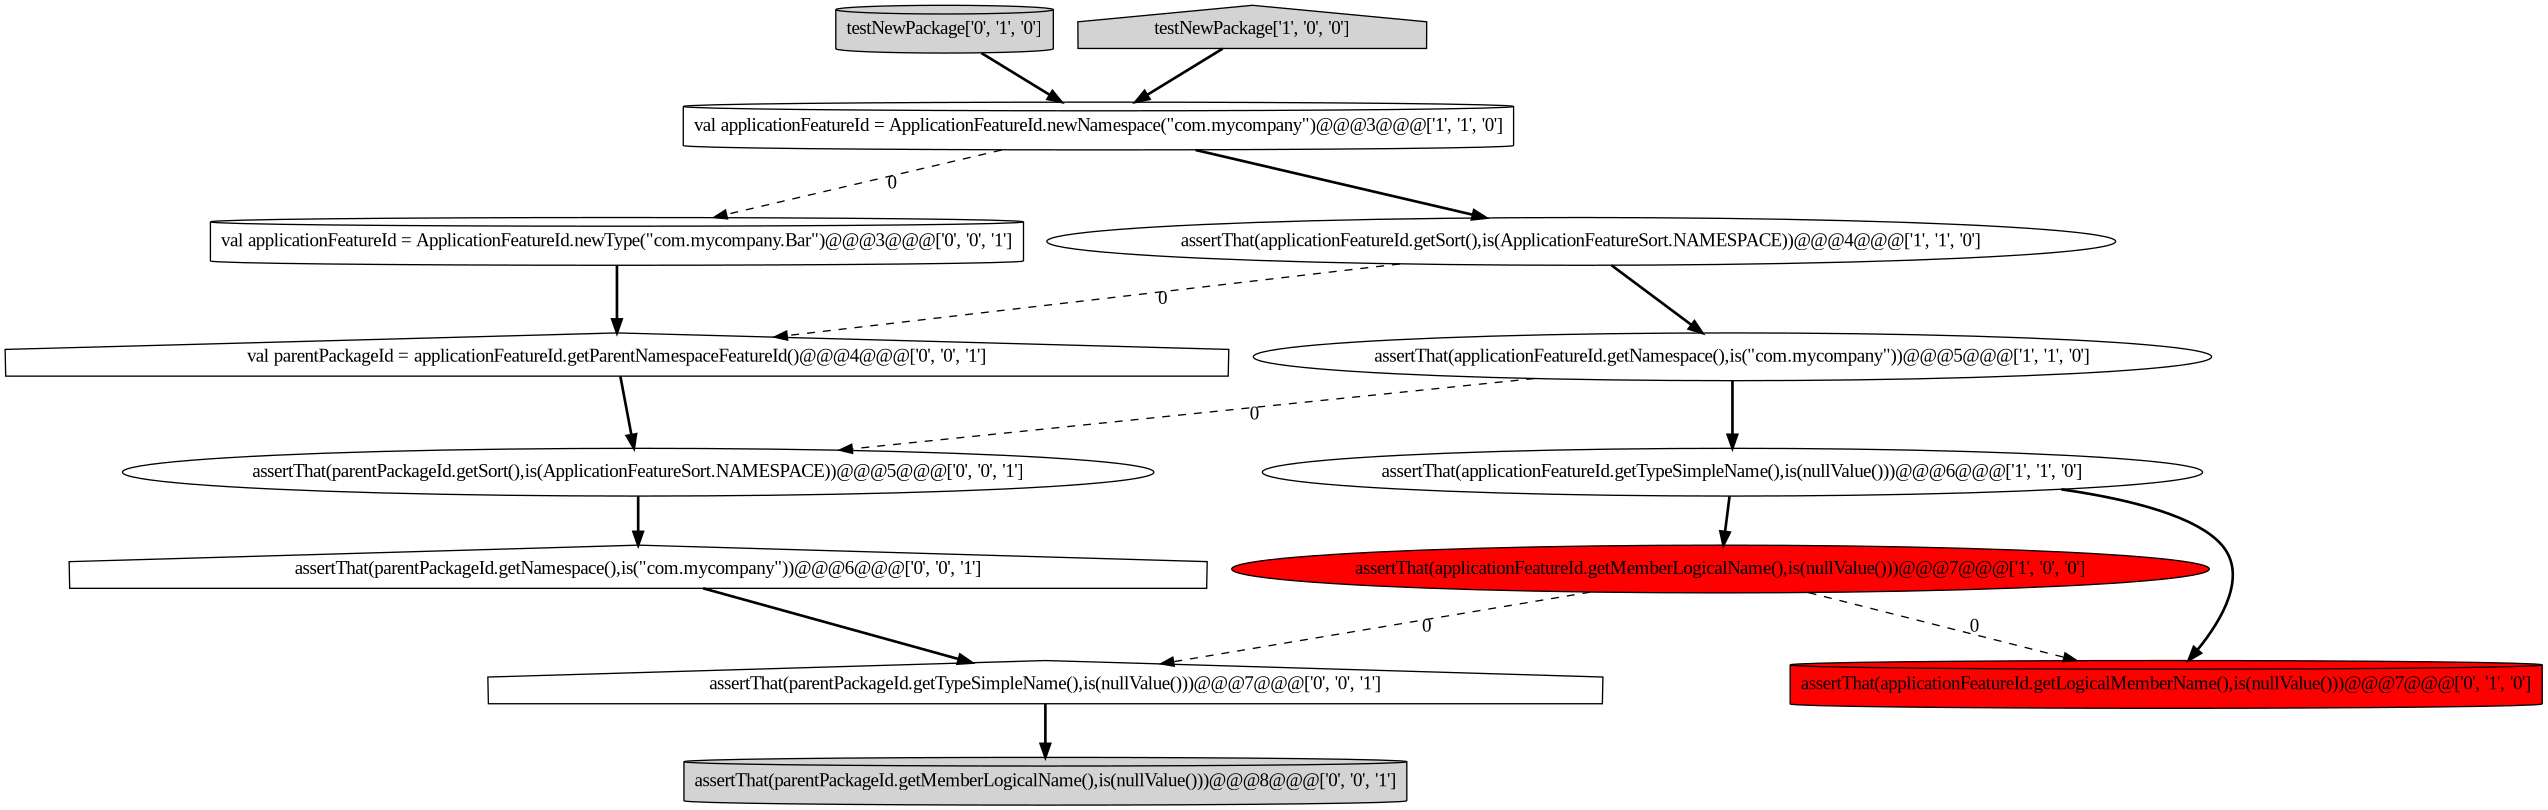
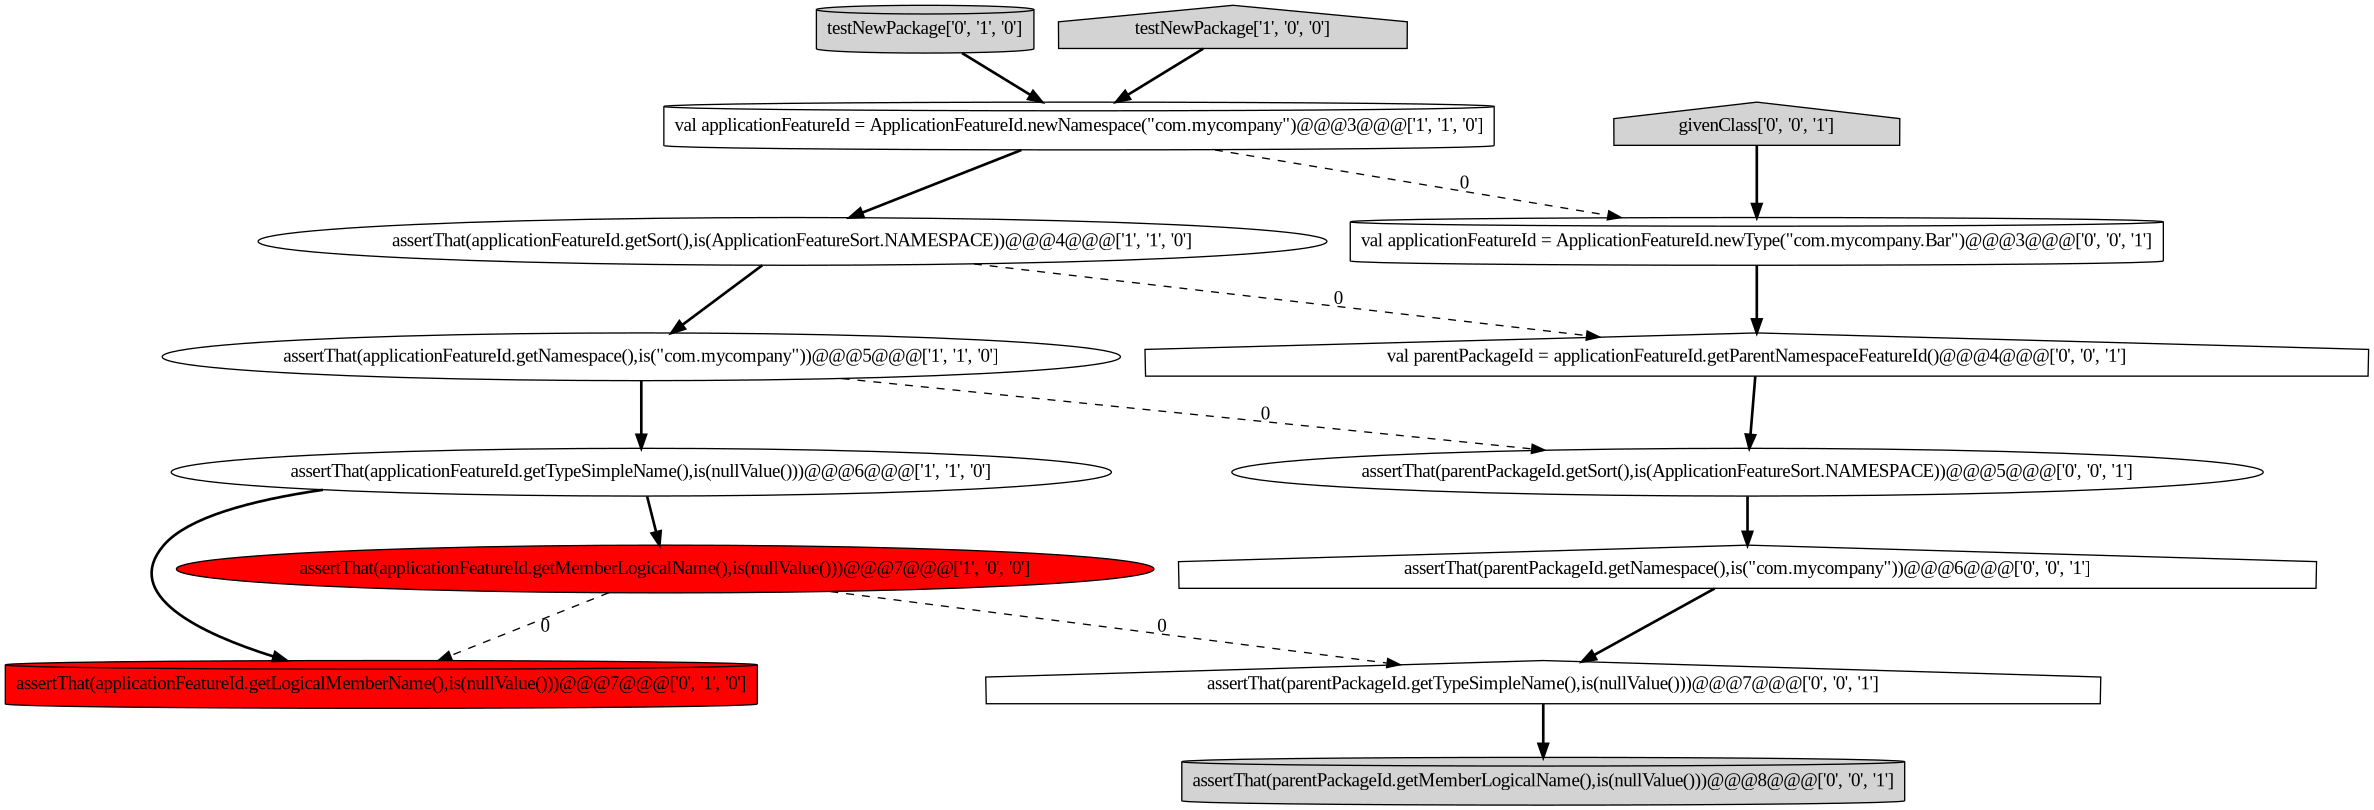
none -> (1757, 126)
